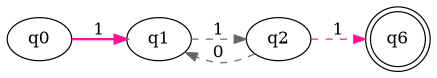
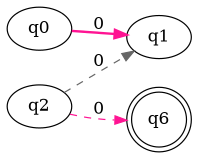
(99, 30) -> (99, 25)
(338, 30) -> (99, 109)
(213, 39) -> none
